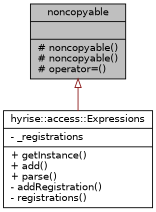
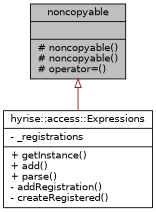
(49, 198) -> (60, 198)
